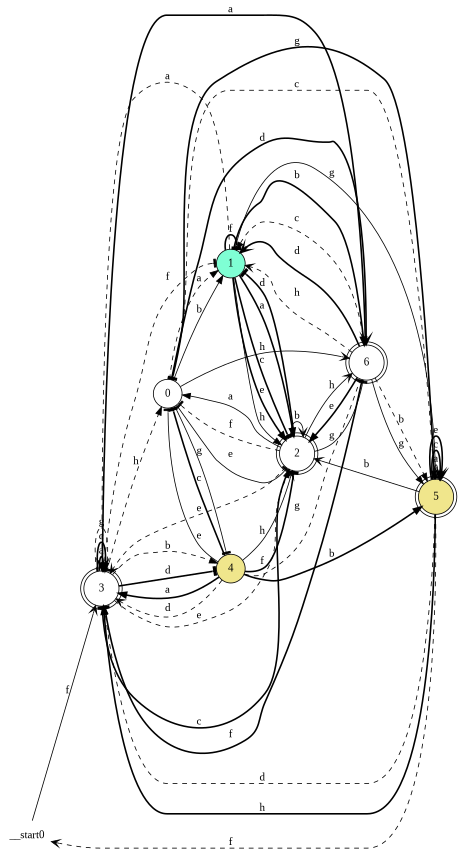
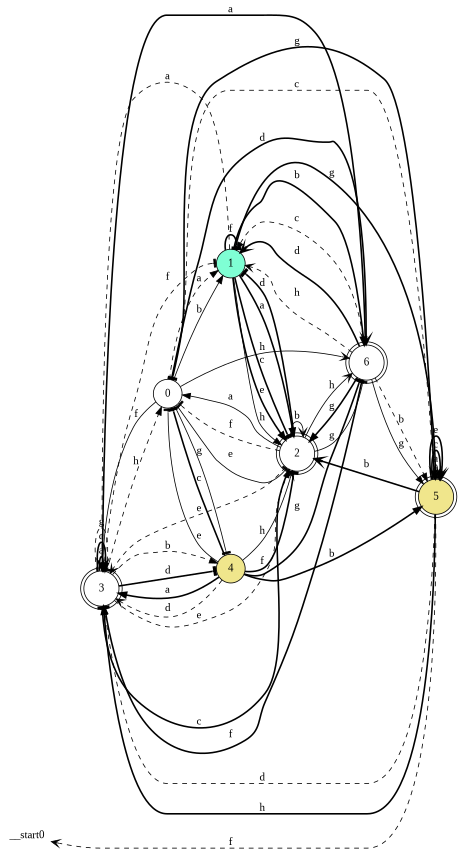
(383, 244) -> (383, 244)
(332, 406) -> (332, 406)
(371, 476) -> (371, 476)
(319, 496) -> (319, 496)
(63, 717) -> (115, 477)
